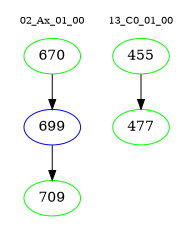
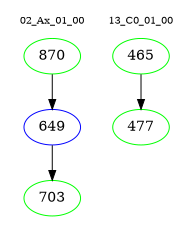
(52, 56) -> (52, 56)
(141, 56) -> (141, 56)
(52, 127) -> (52, 127)
(52, 198) -> (52, 198)
